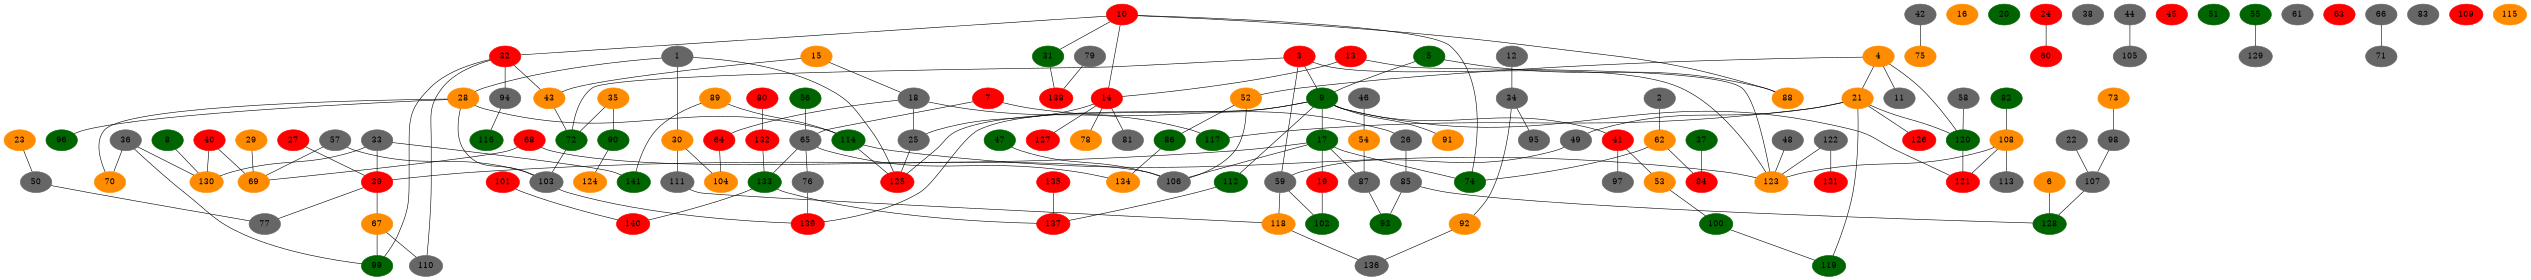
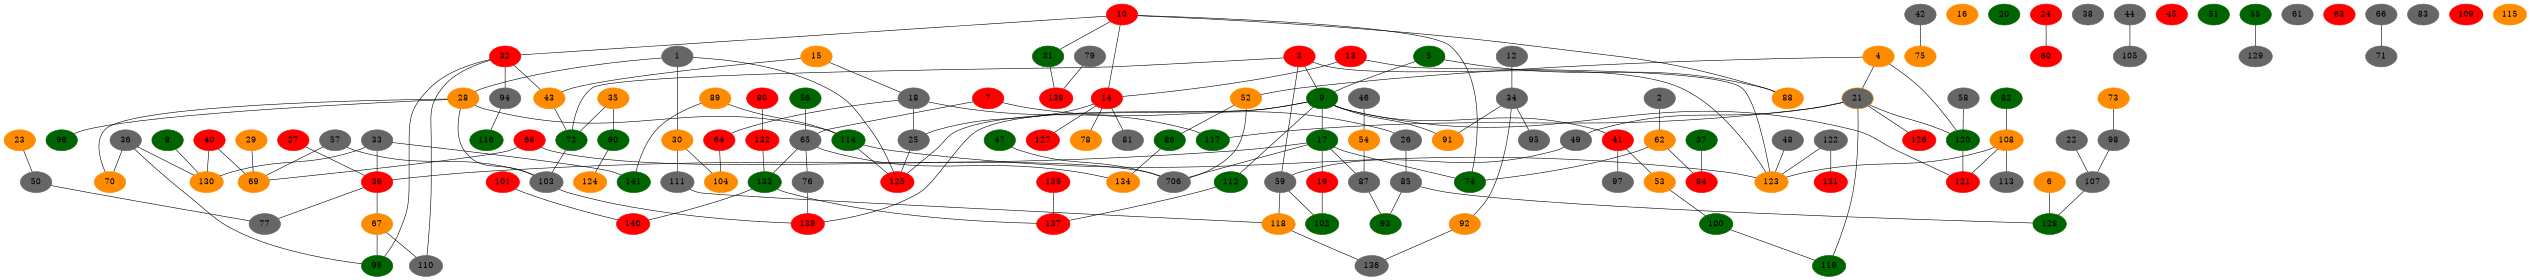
(1858, 98) -> (1858, 98)
(1899, 98) -> none
none -> (1487, 115)
(1174, 182) -> (1174, 182)
